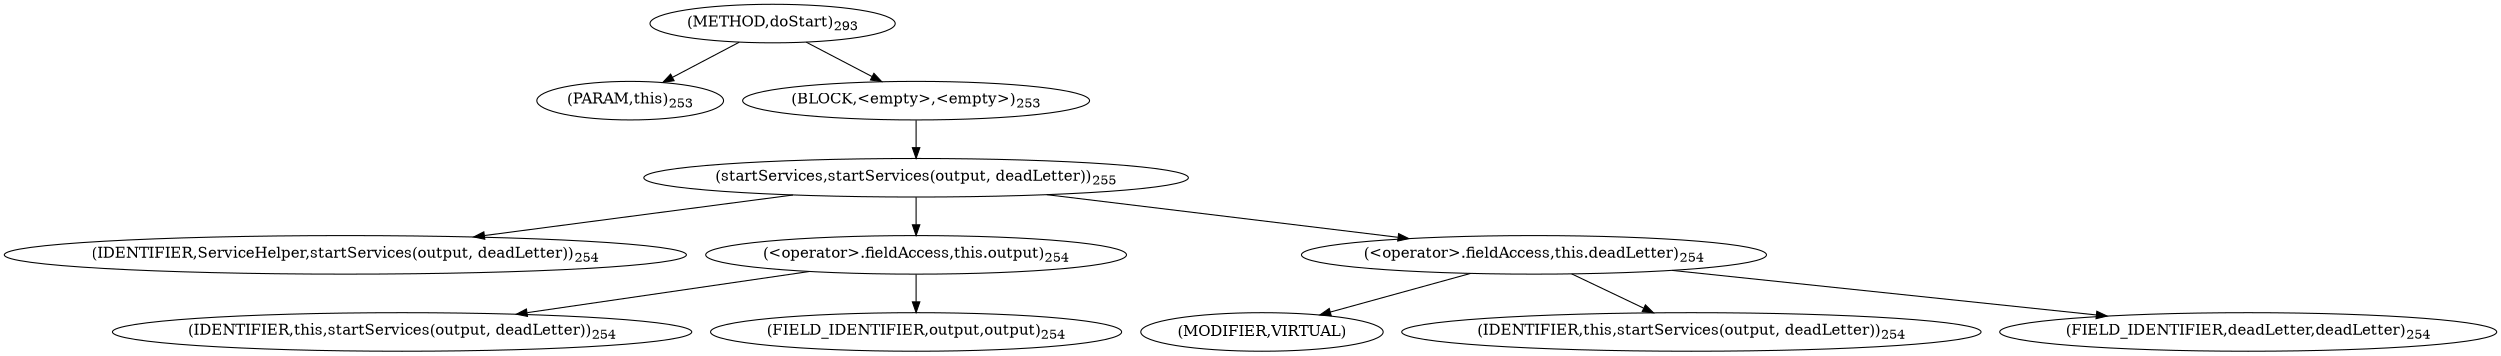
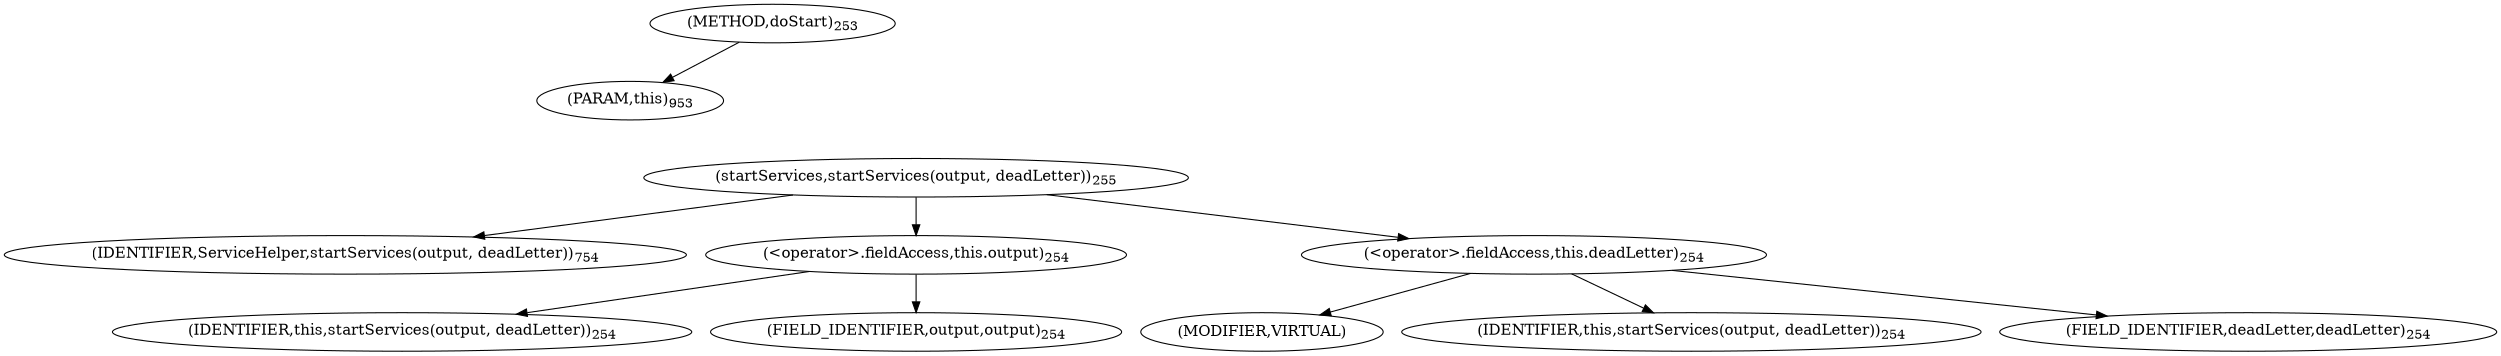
(846, 22) -> (846, 22)
(681, 99) -> (681, 99)
(916, 101) -> none
(587, 253) -> (587, 253)
